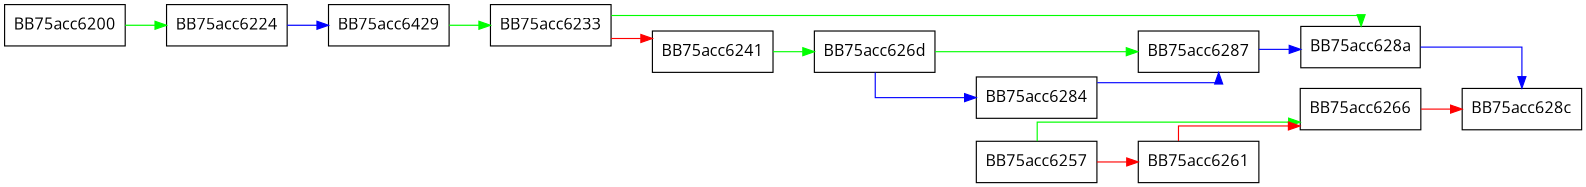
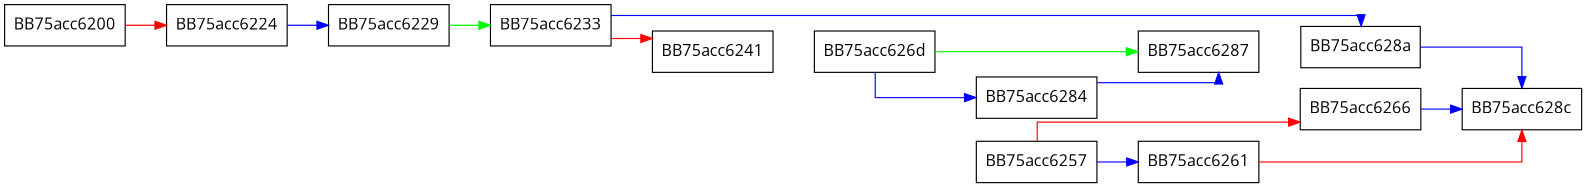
(987, 16) -> (987, 16)
(140, 25) -> (140, 25)
(389, 25) -> (389, 25)
(1274, 49) -> none
(788, 52) -> none
(1436, 109) -> (1436, 109)
(1153, 122) -> (1153, 122)
(1226, 126) -> (1401, 162)
(1112, 162) -> (1112, 162)
